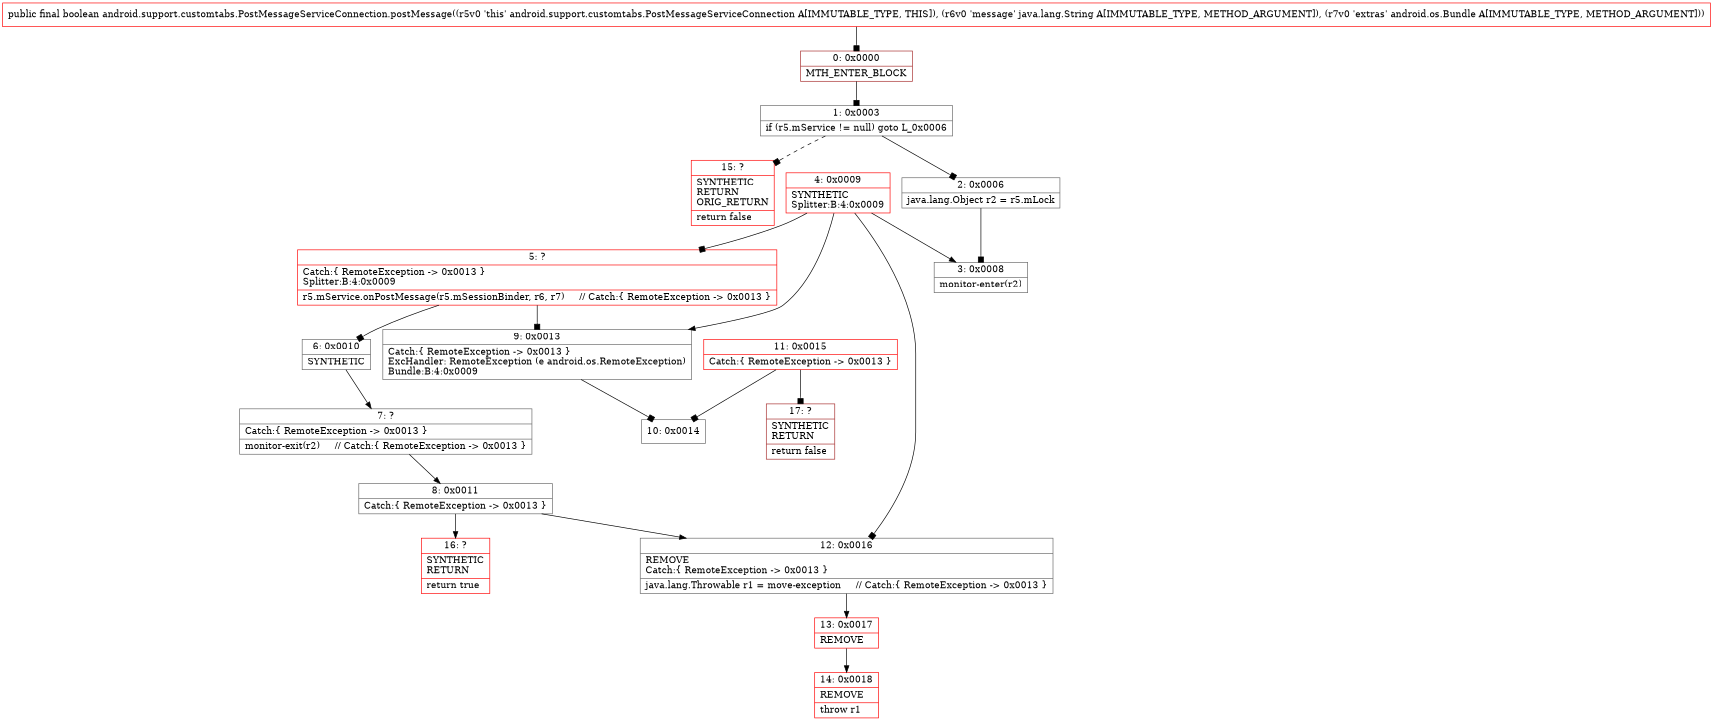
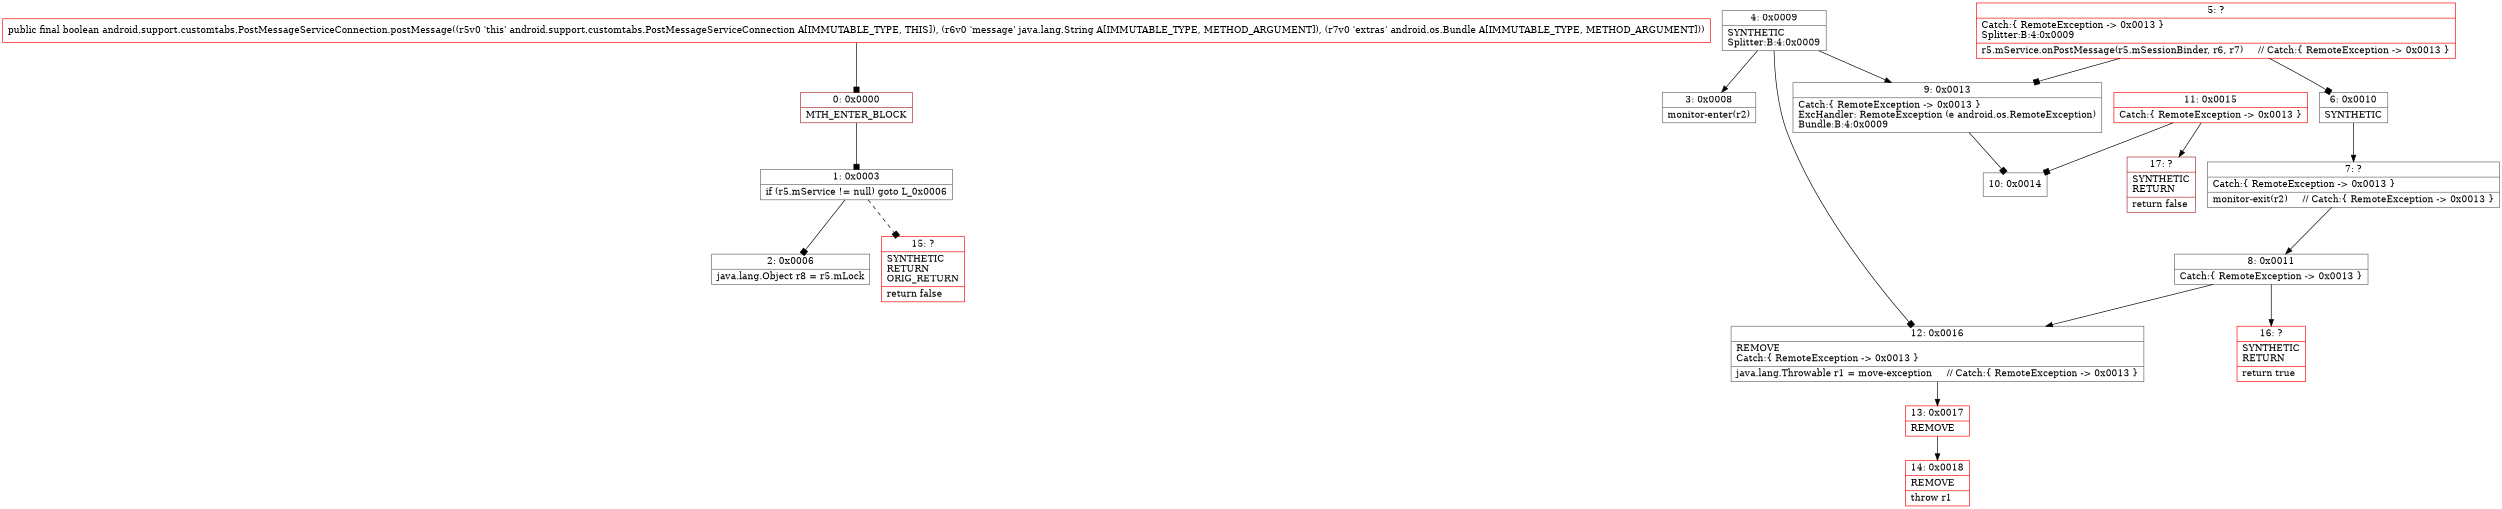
(838, 193) -> (1774, 31)
(981, 200) -> (791, 276)
(981, 232) -> none
(758, 234) -> none
(801, 383) -> (2192, 137)
